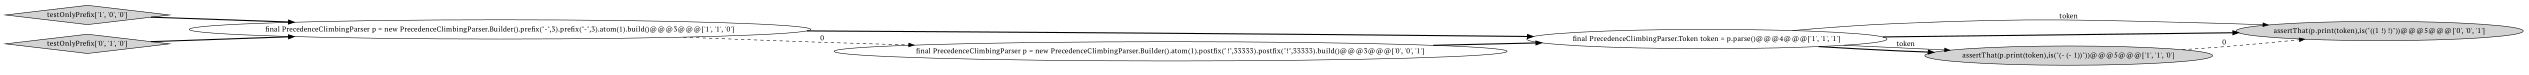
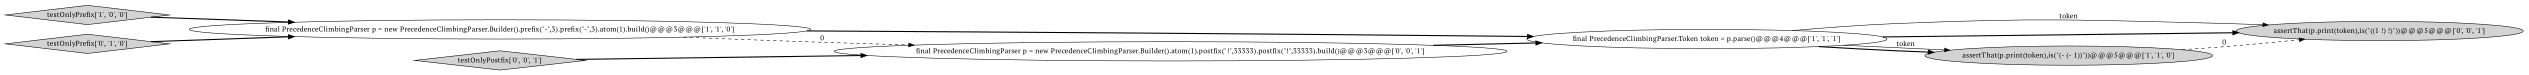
none -> (500, 60)
